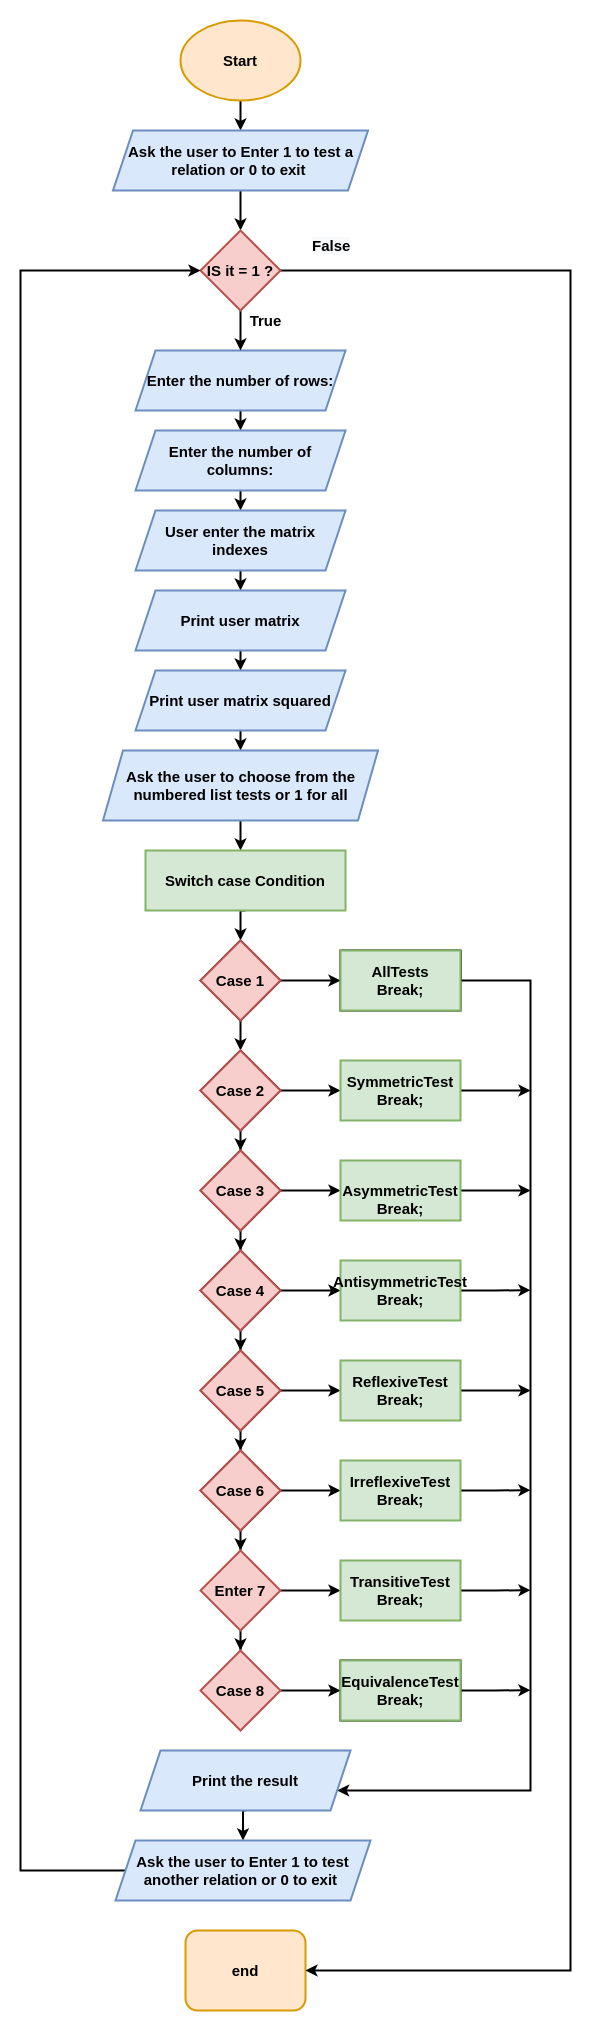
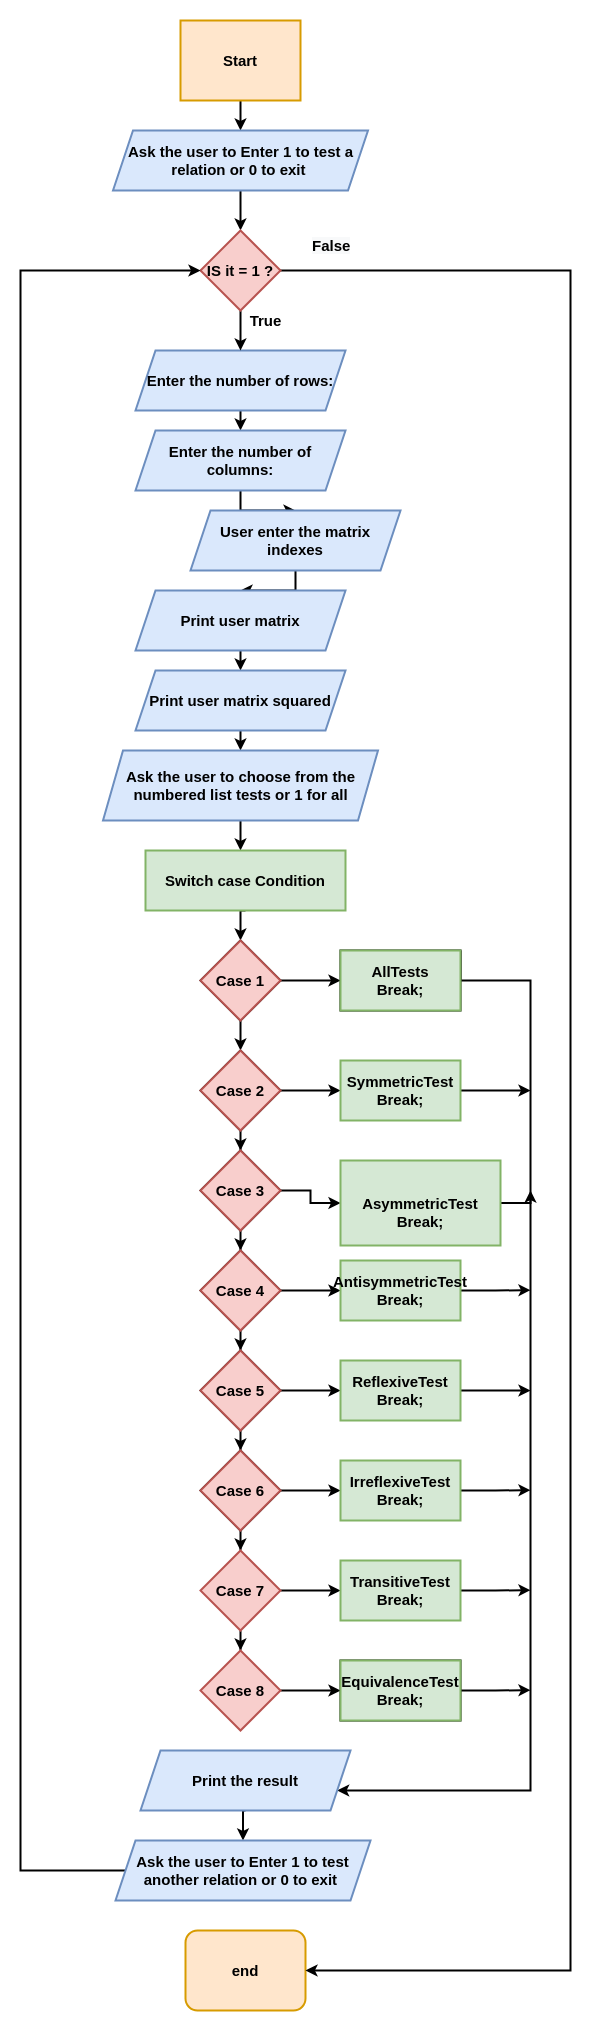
(241, 61) -> (241, 61)
(241, 541) -> (296, 541)
(401, 1191) -> (421, 1203)
(241, 1591) -> (241, 1591)
